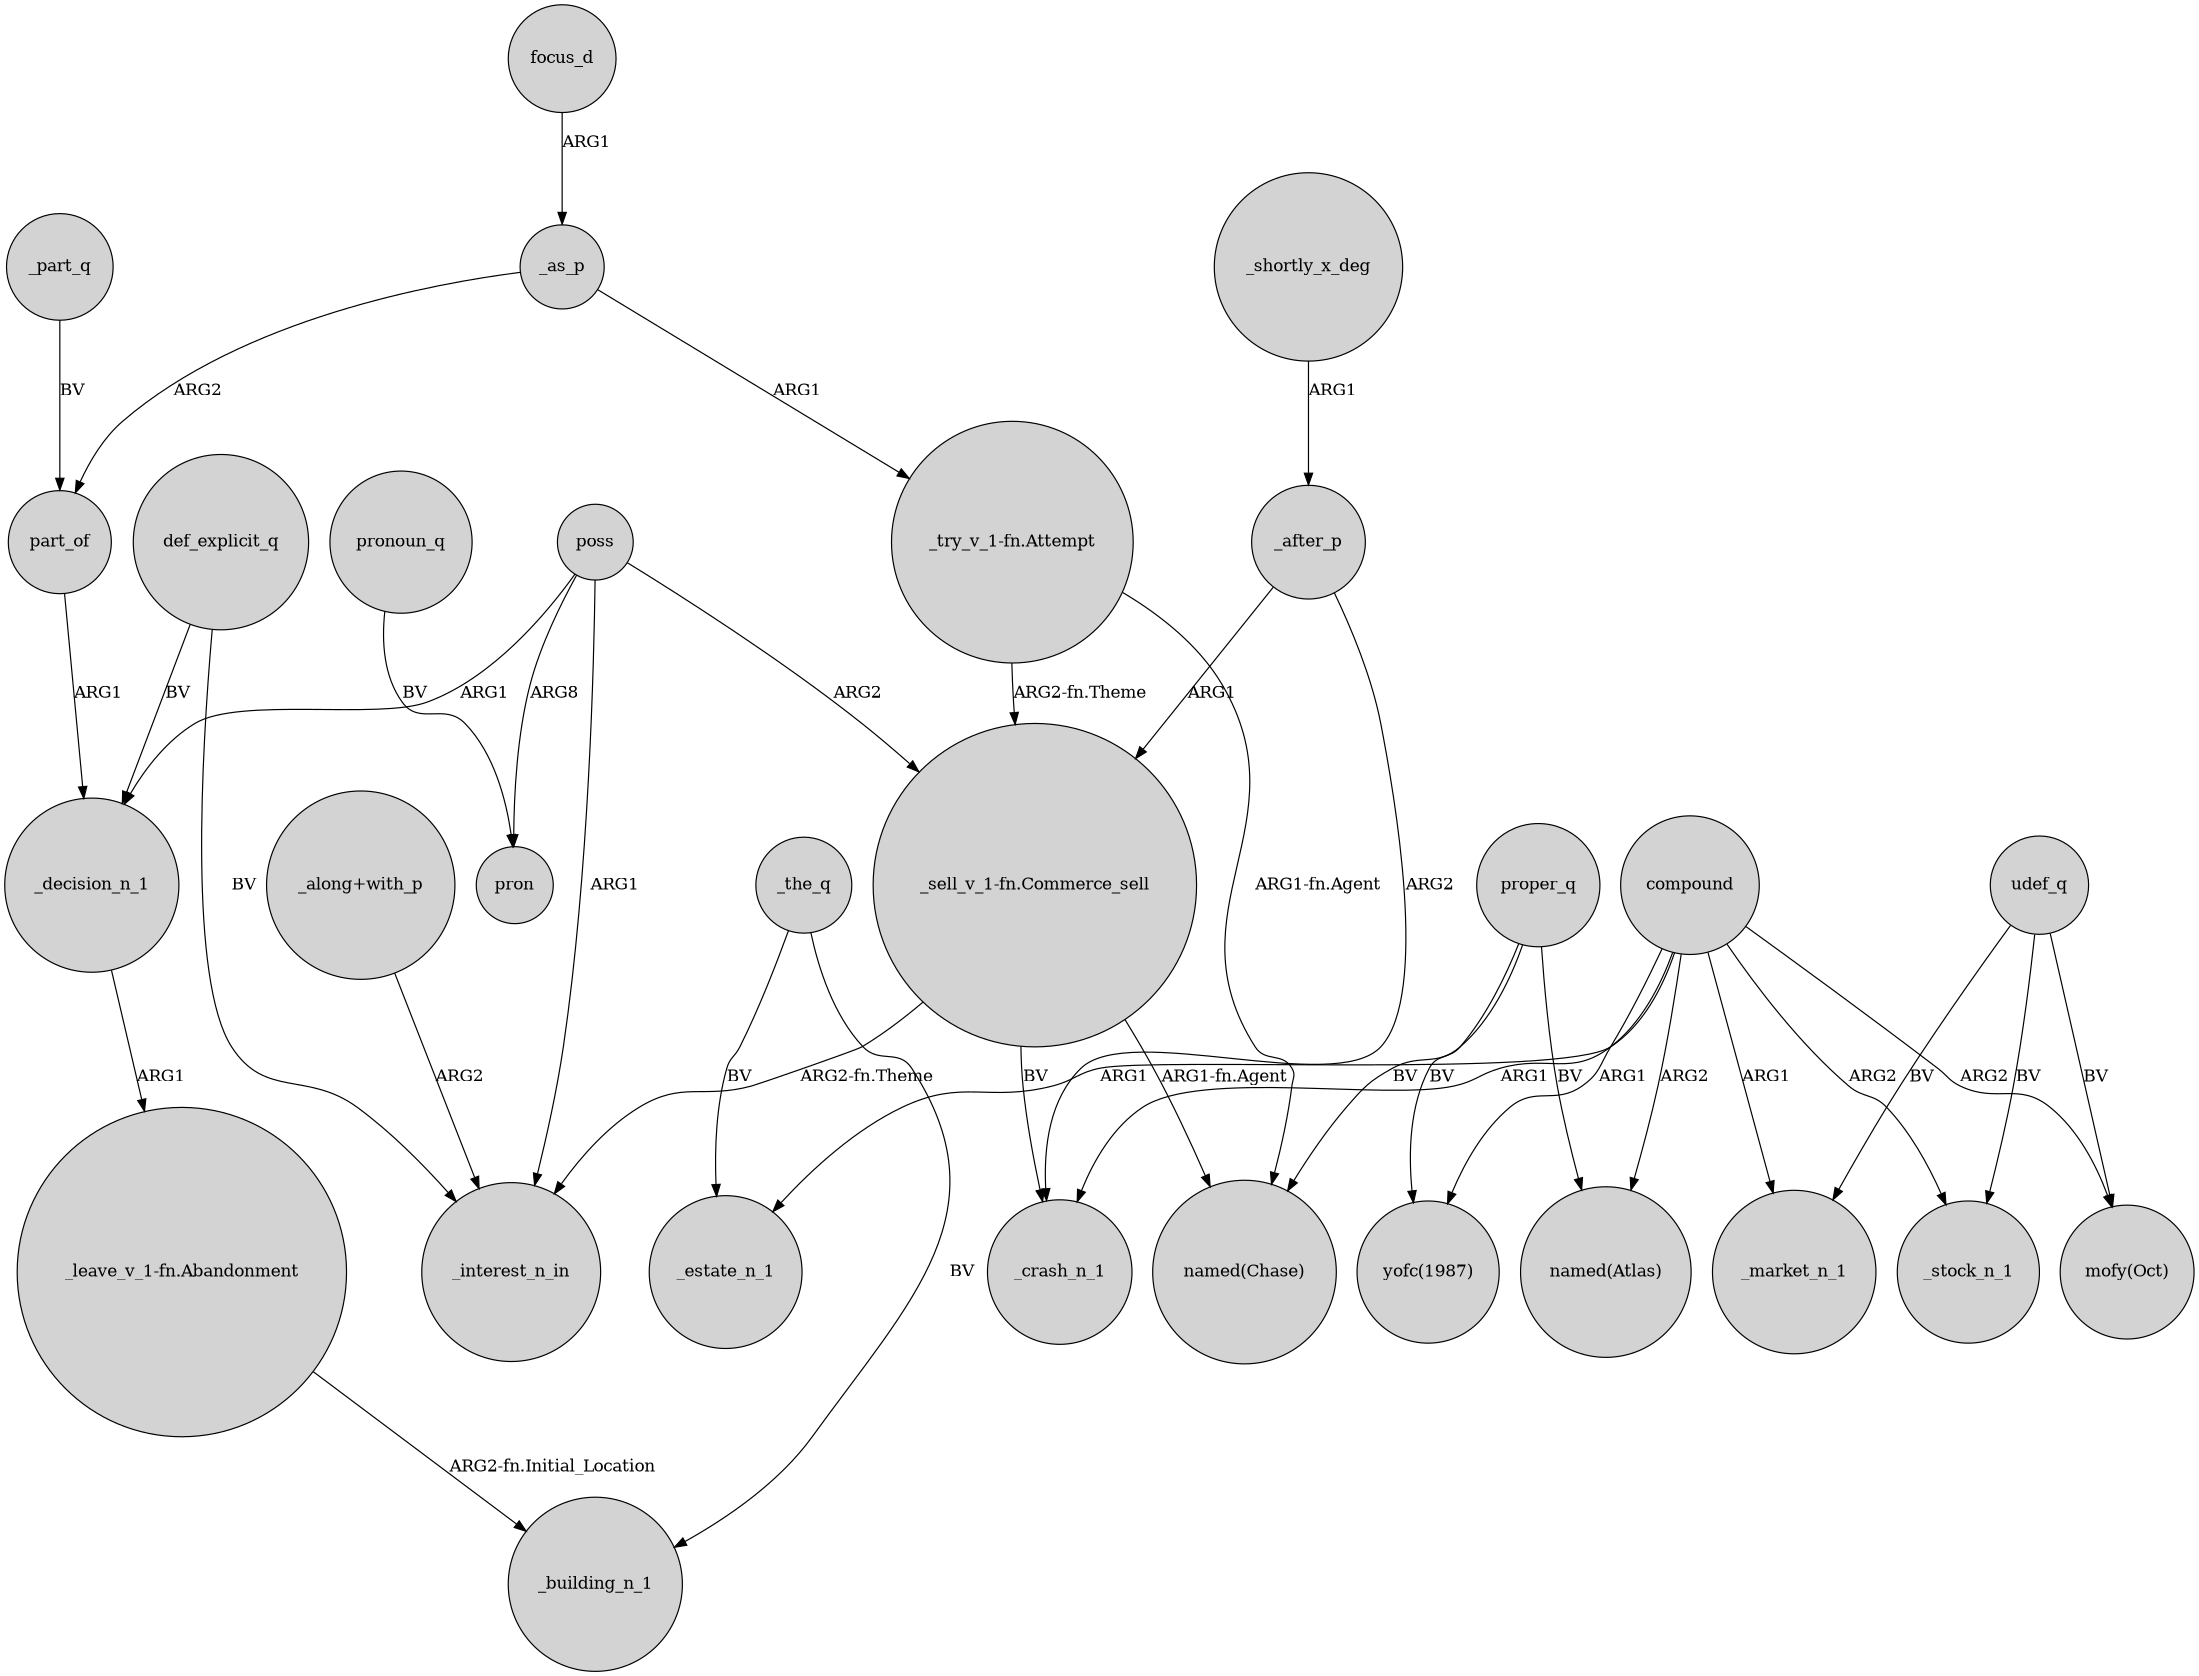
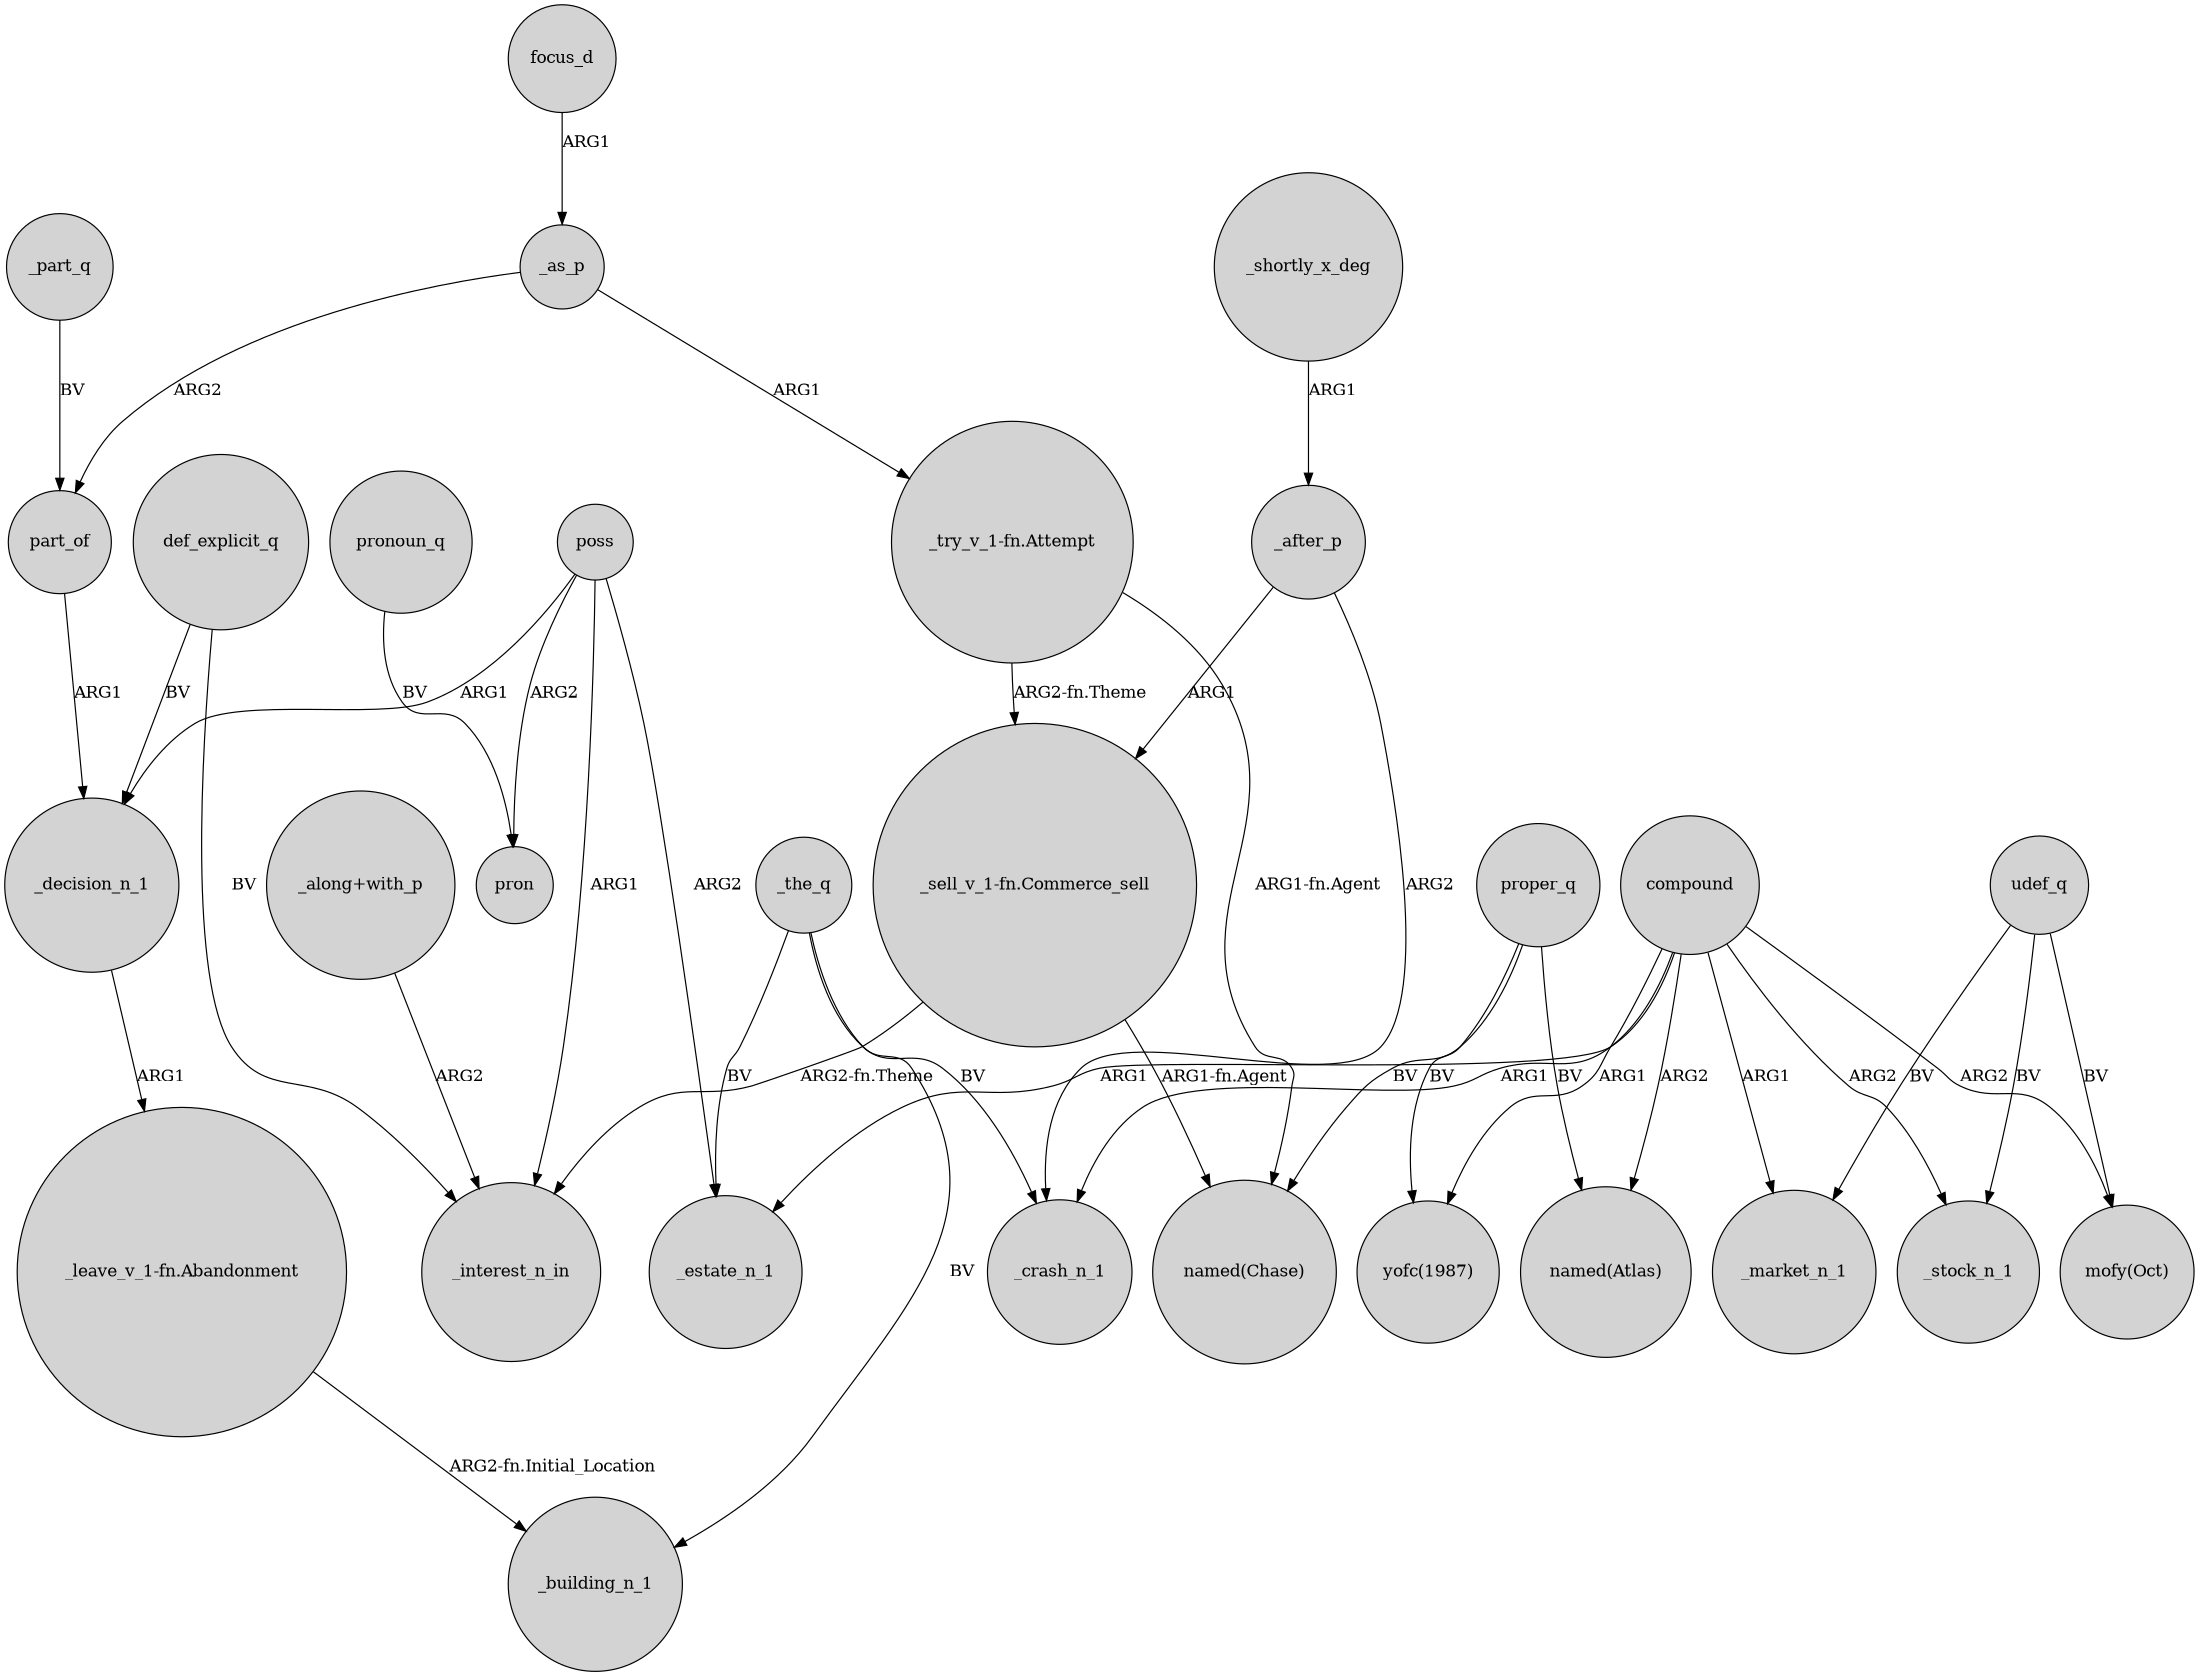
(772, 658) -> (670, 880)
(554, 693) -> (554, 693)
(1027, 1119) -> (915, 1058)
